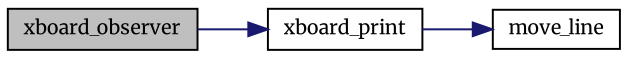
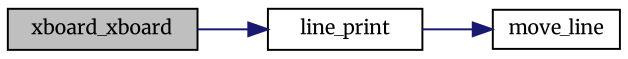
(103, 29) -> (103, 29)
(345, 29) -> (345, 29)
